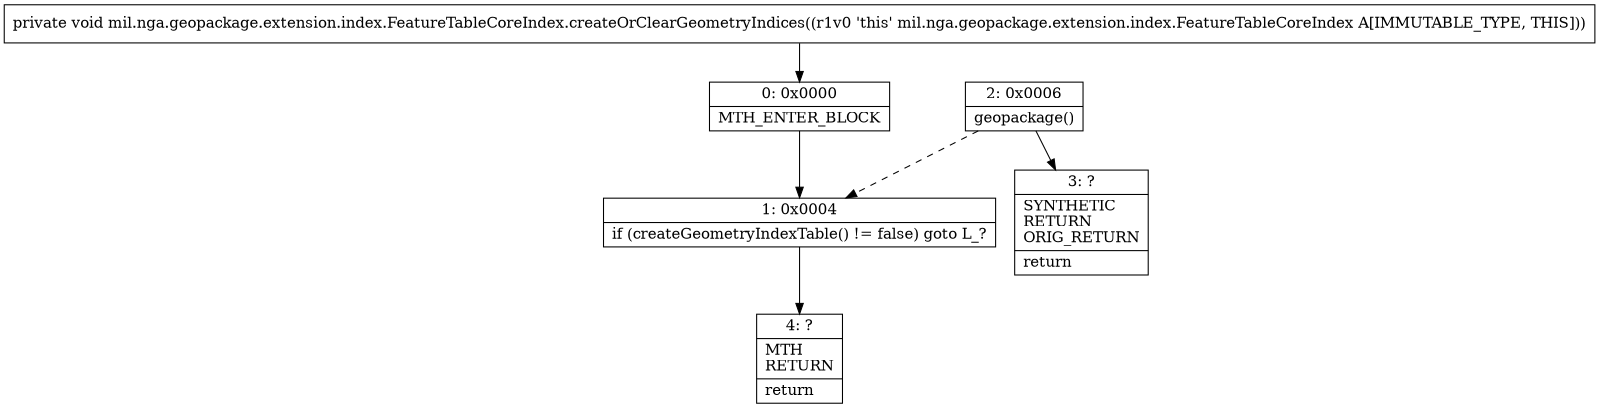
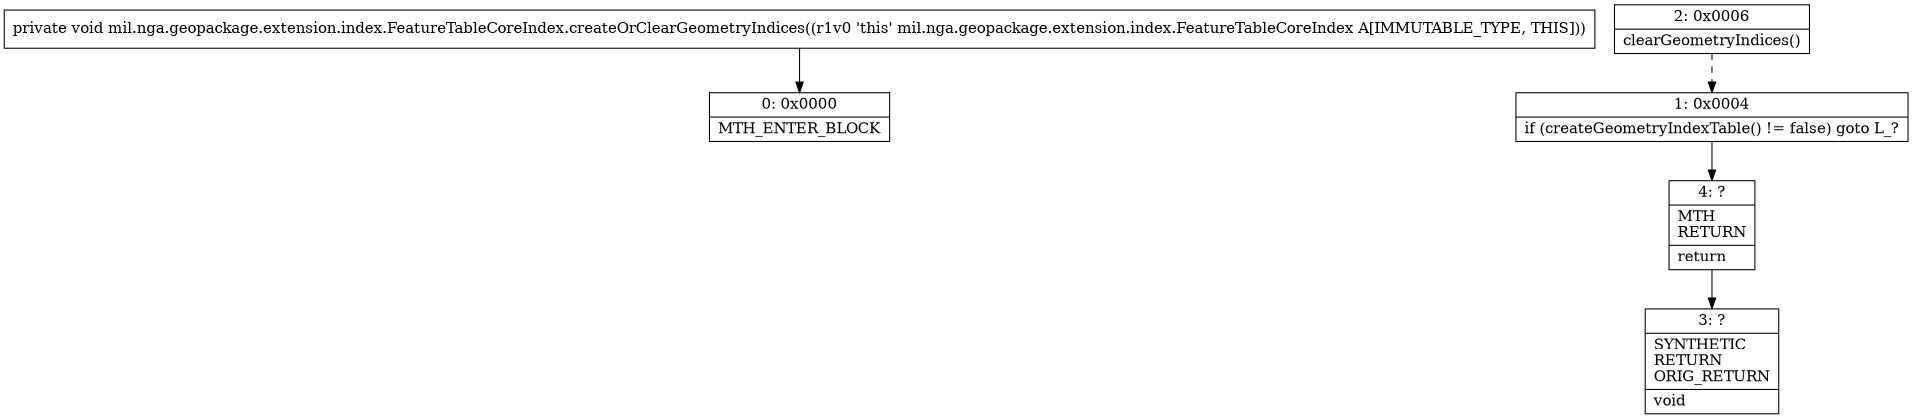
(1024, 118) -> (1712, 41)
(1043, 146) -> (1712, 284)
(800, 159) -> none
(1048, 262) -> (1670, 401)
